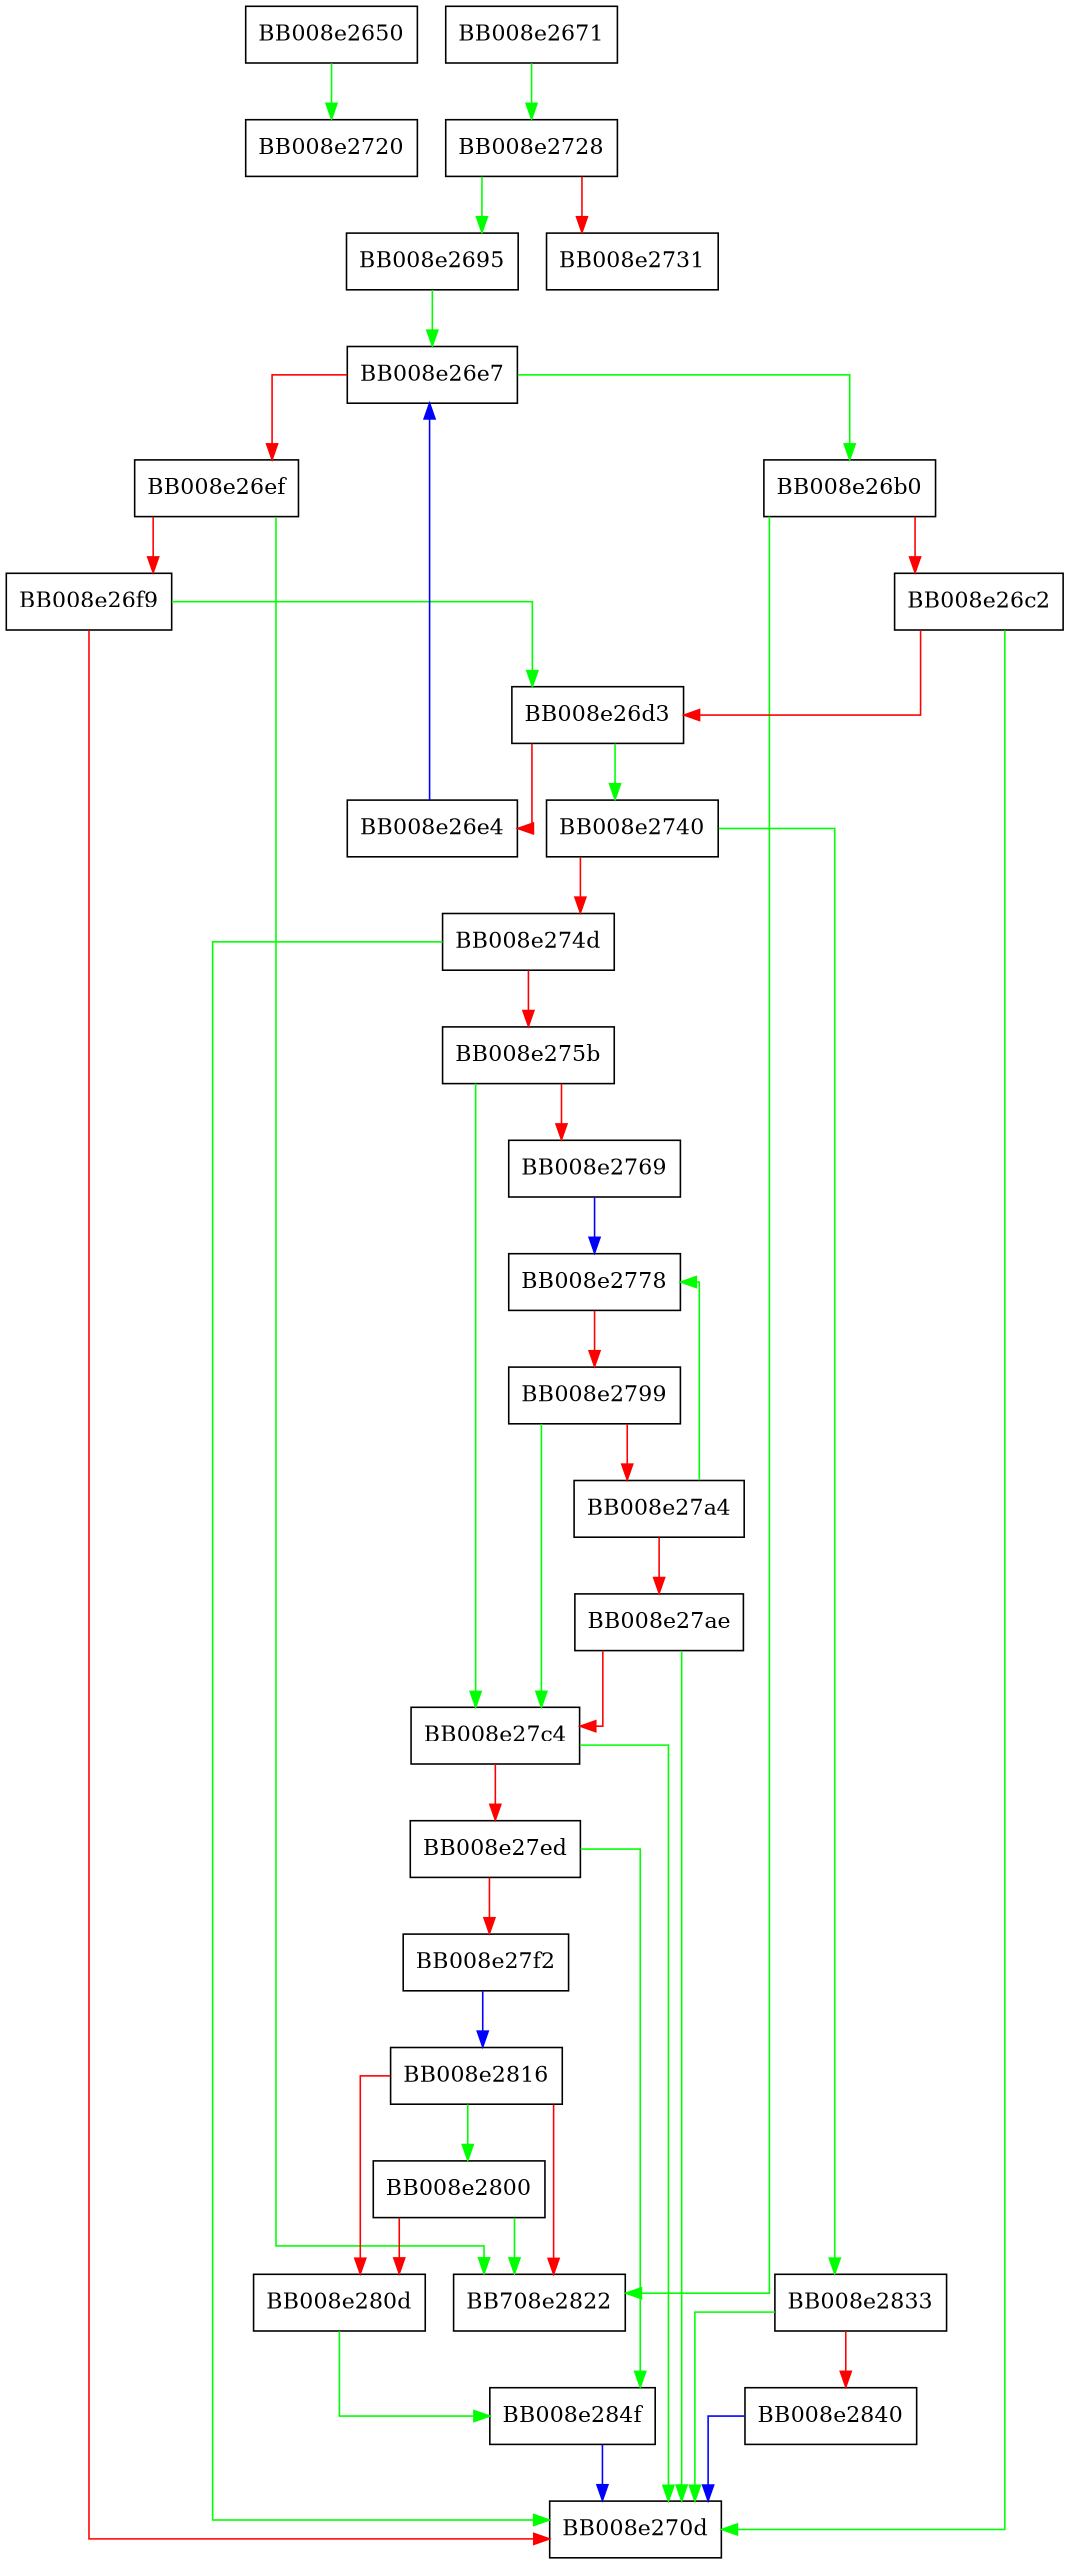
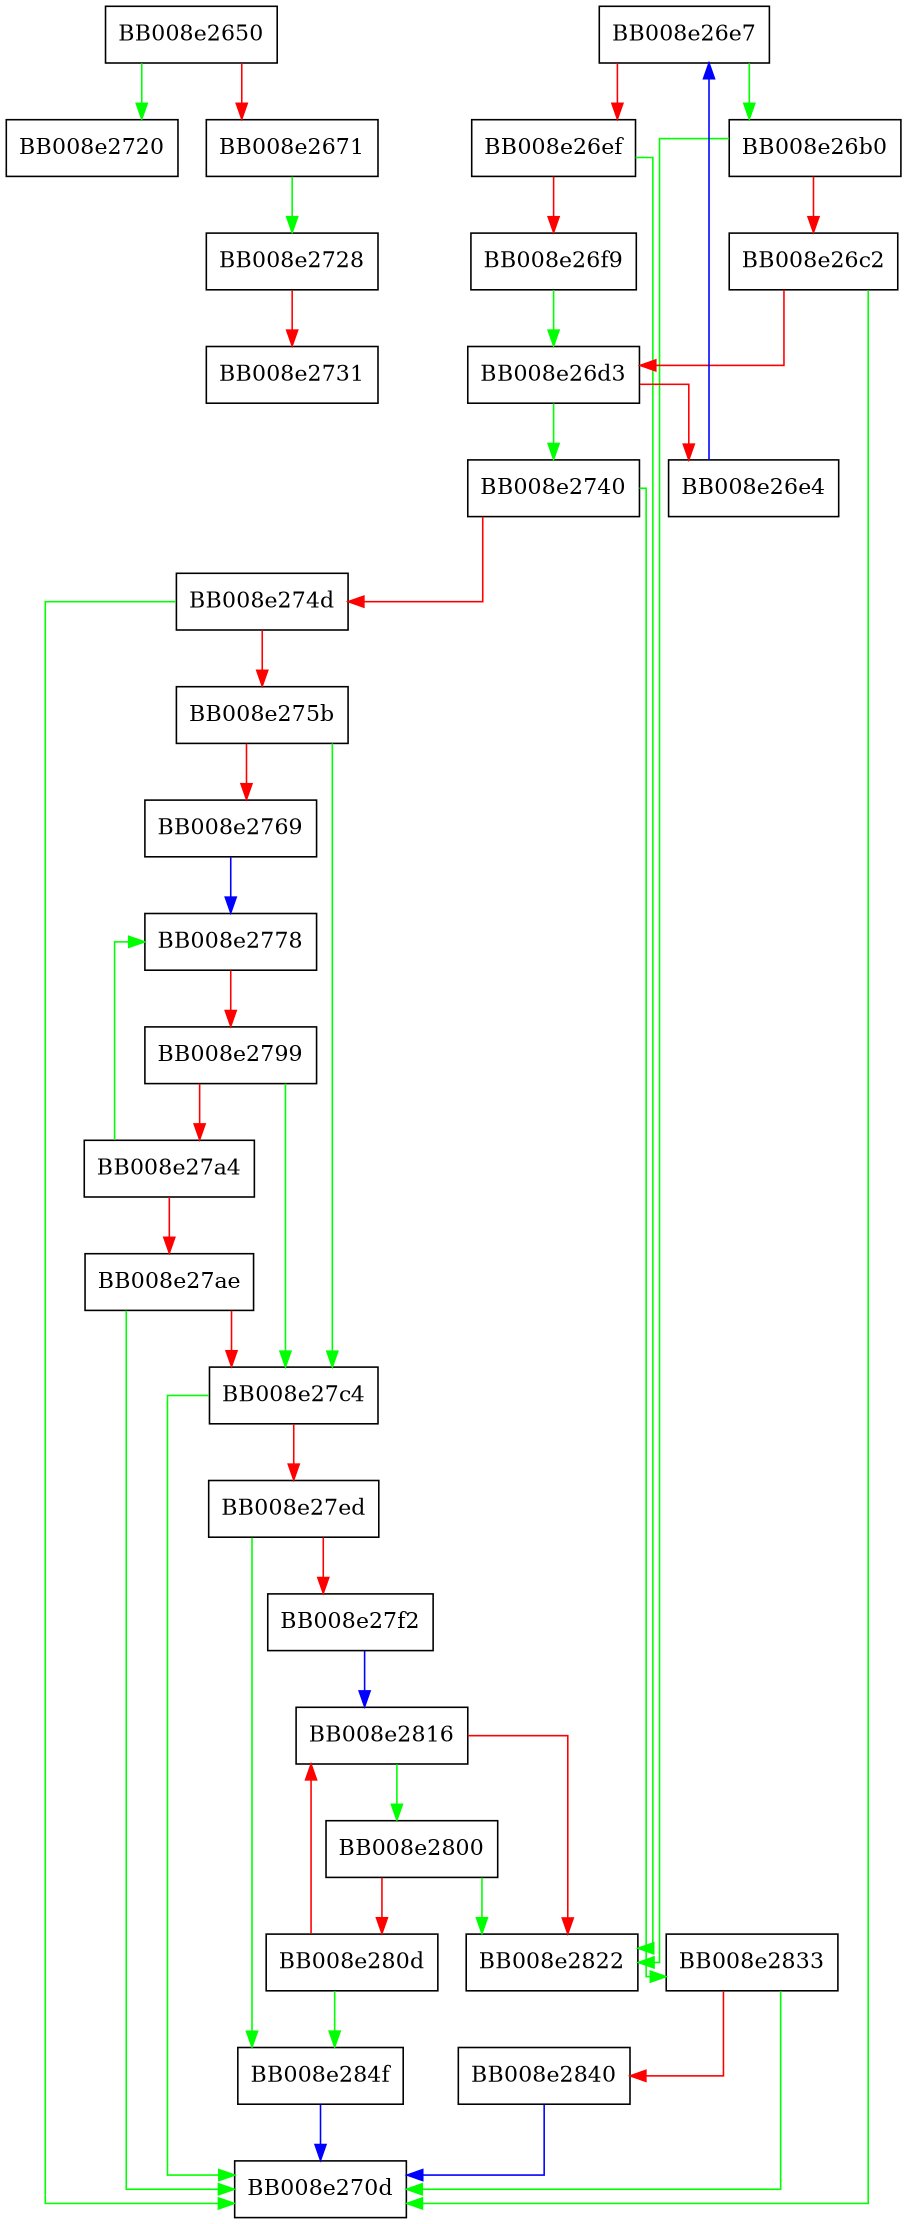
none -> (242, 83)
(432, 261) -> none
(89, 1807) -> none
(360, 2152) -> (311, 1857)
(539, 2303) -> (552, 1962)
